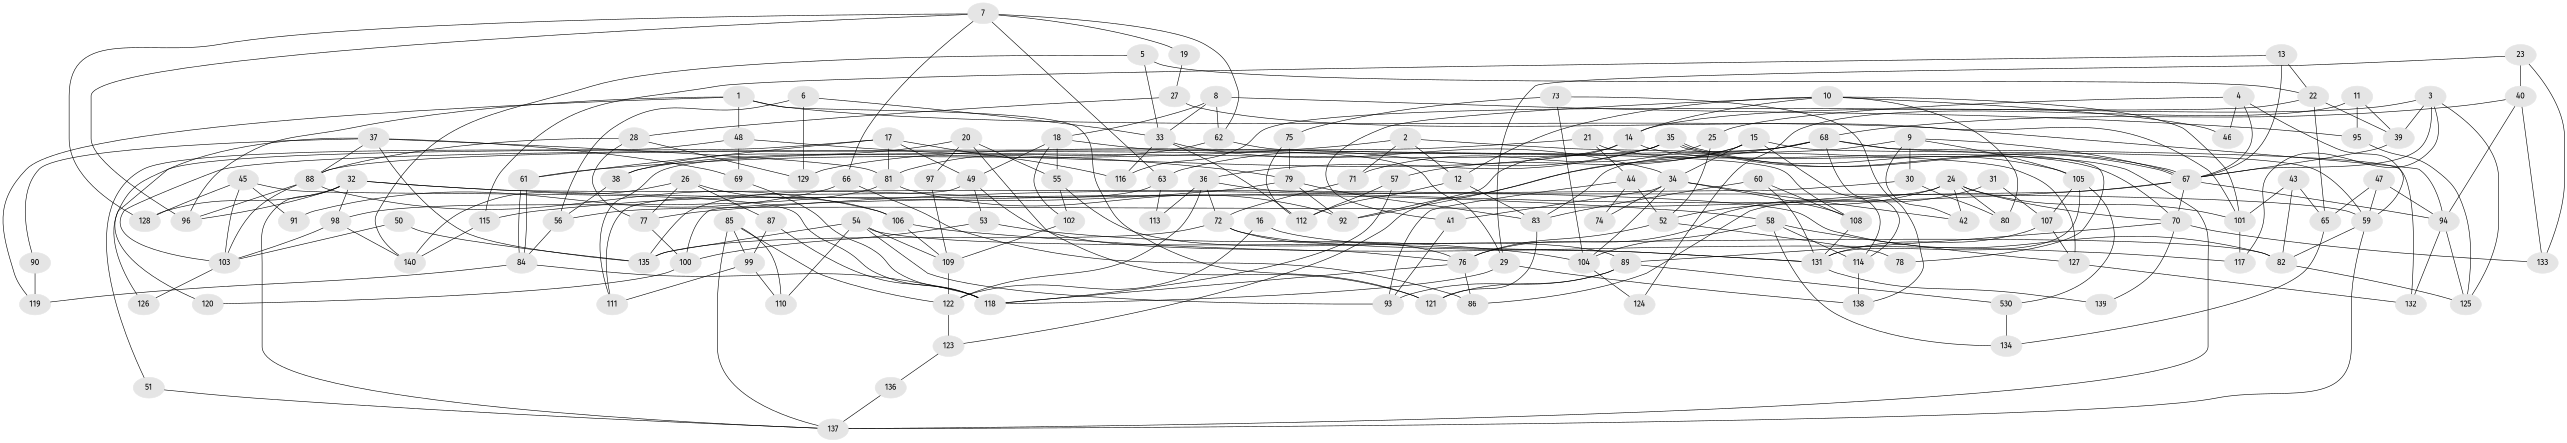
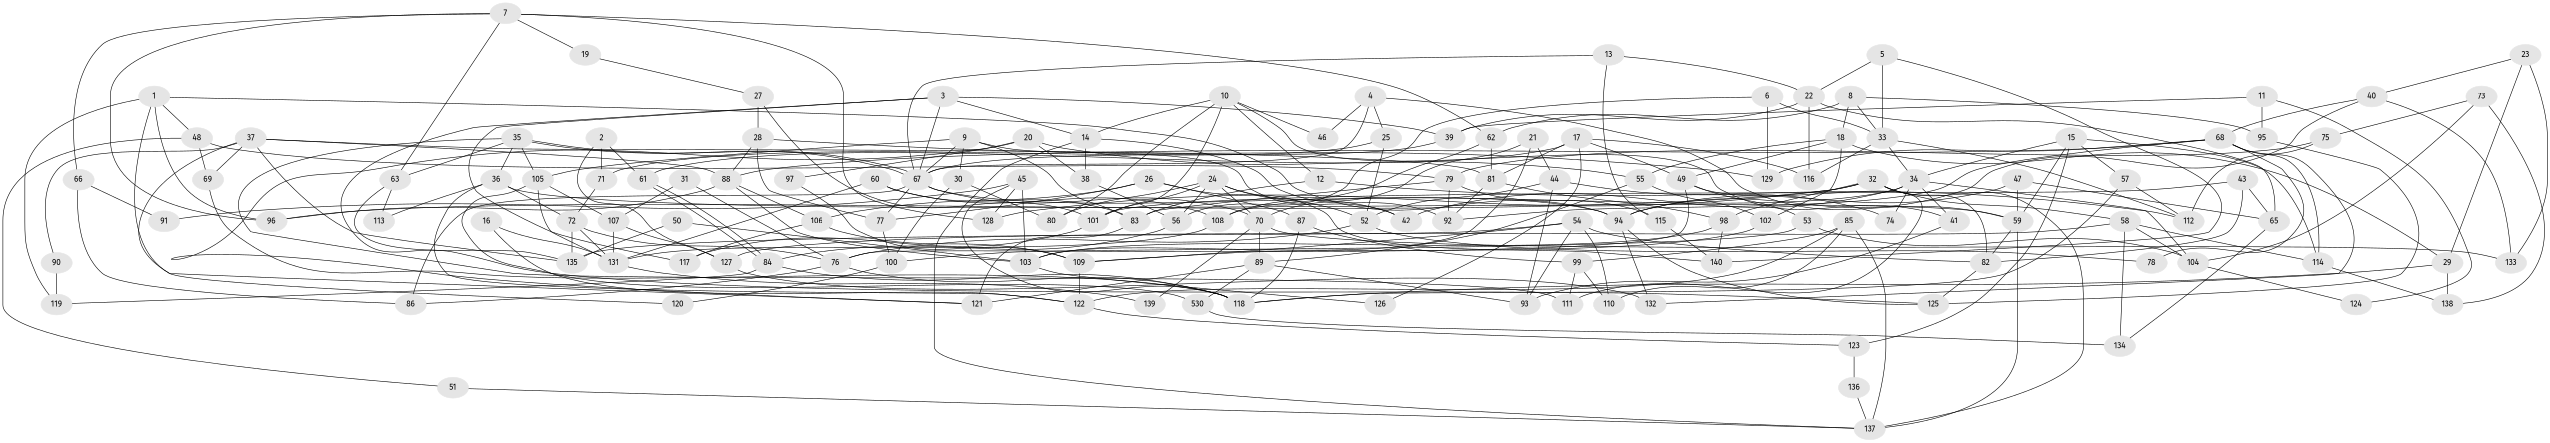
(1432, 159) -> none
